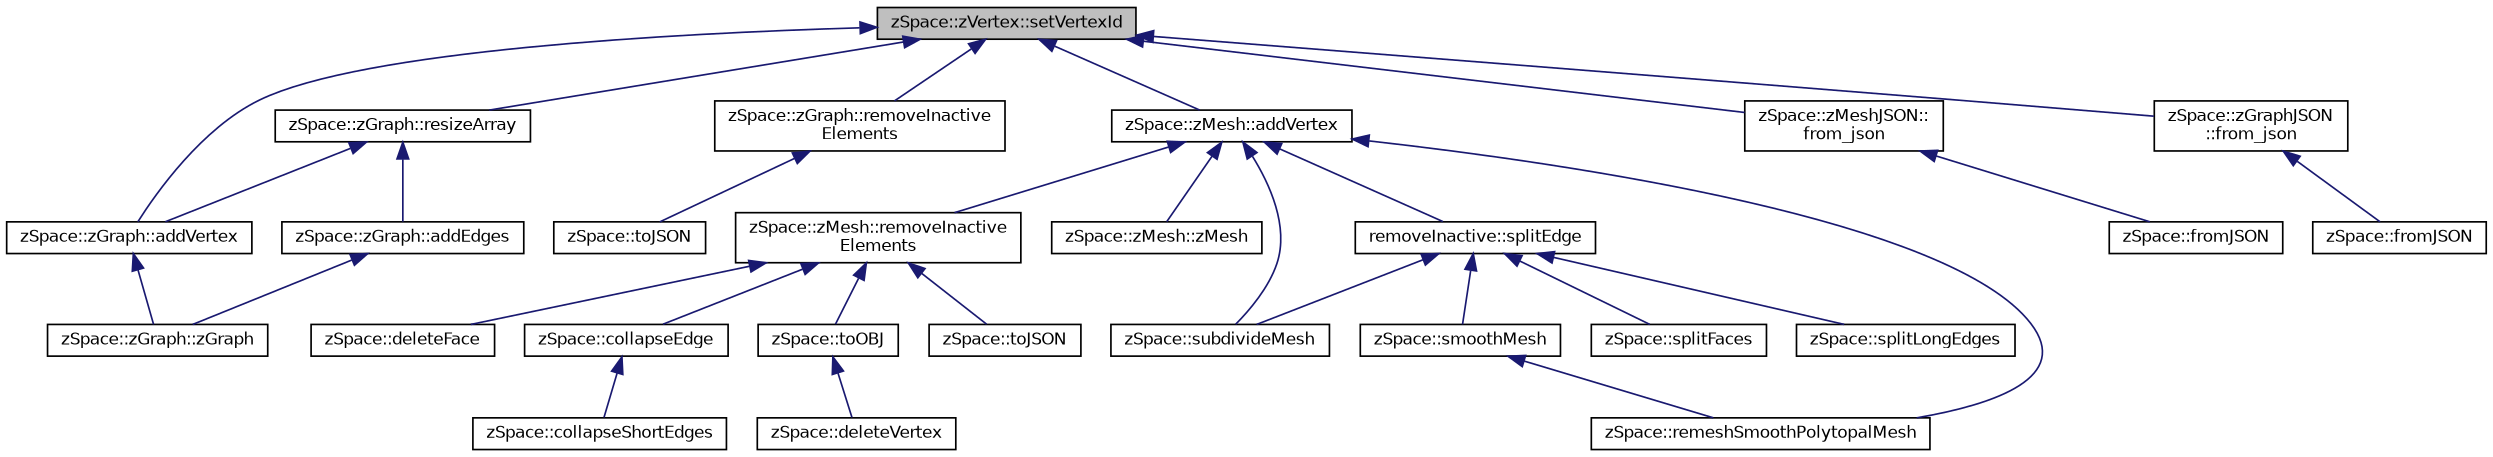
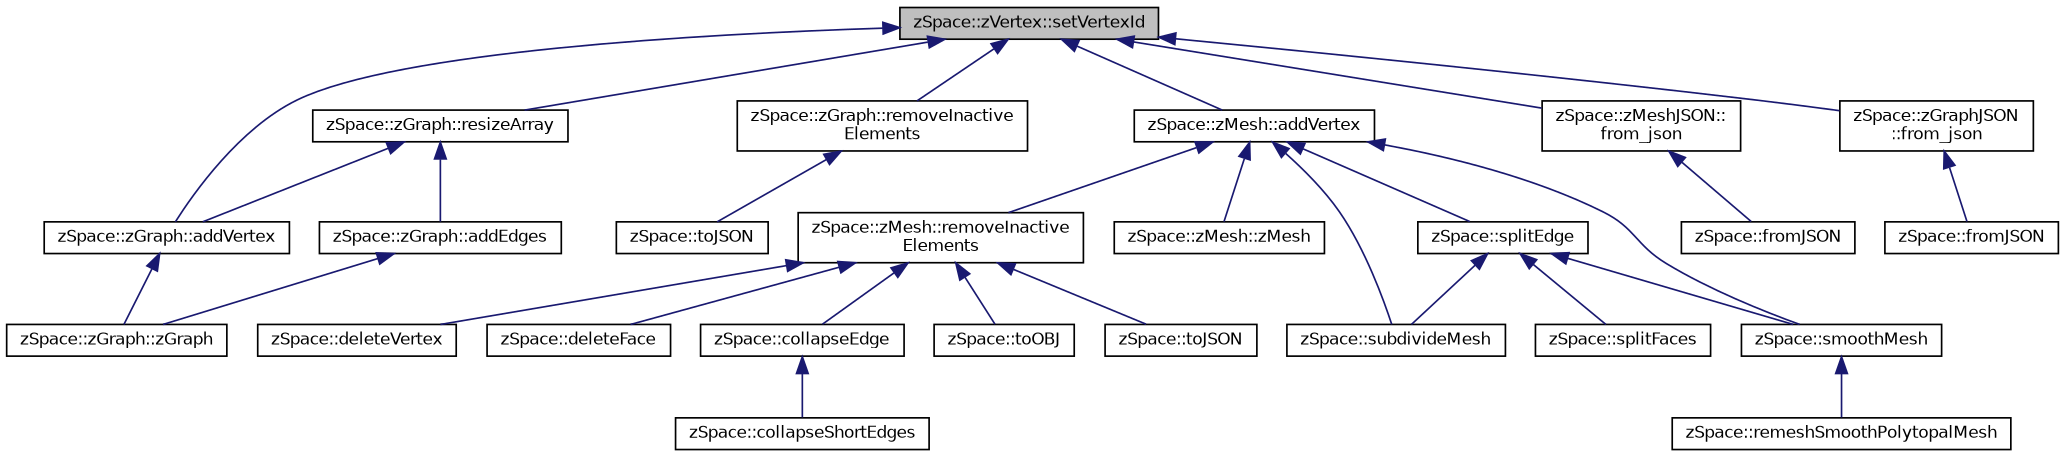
(1801, 216) -> (1603, 212)
(1475, 238) -> (1503, 238)
(1906, 340) -> none
(845, 395) -> (613, 295)
